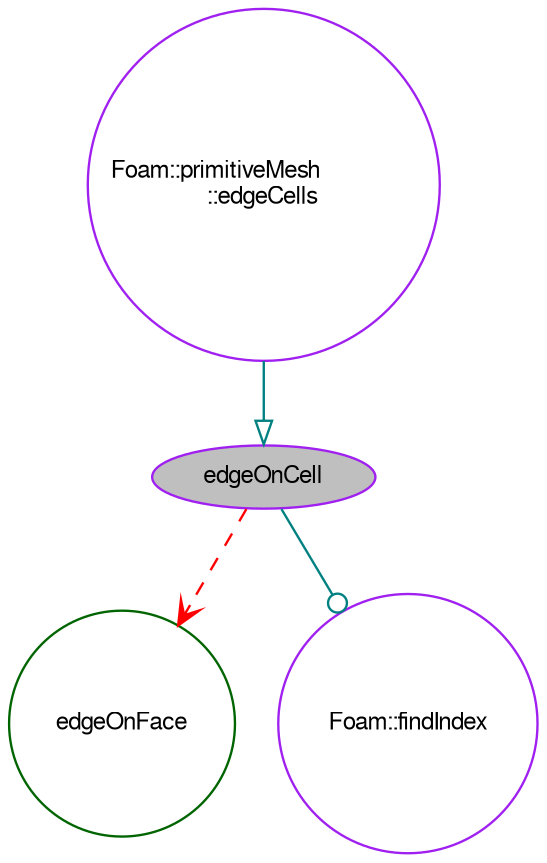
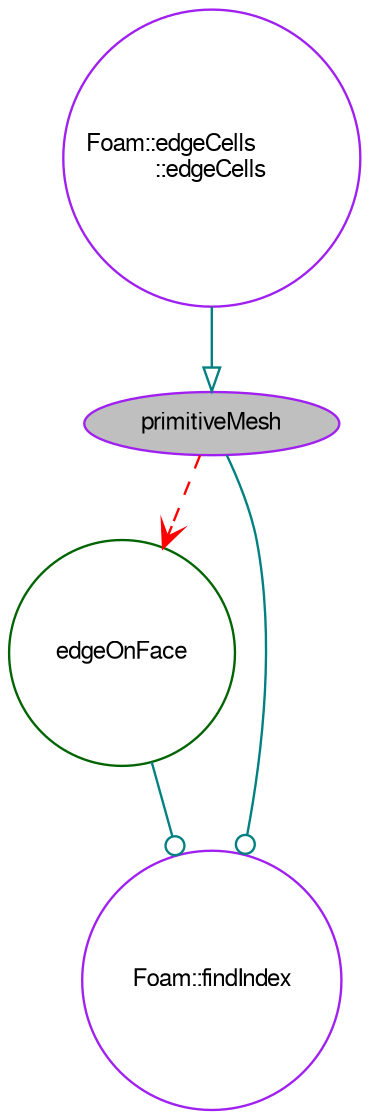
(264, 185) -> (212, 158)
(264, 477) -> (212, 424)
none -> (162, 799)
